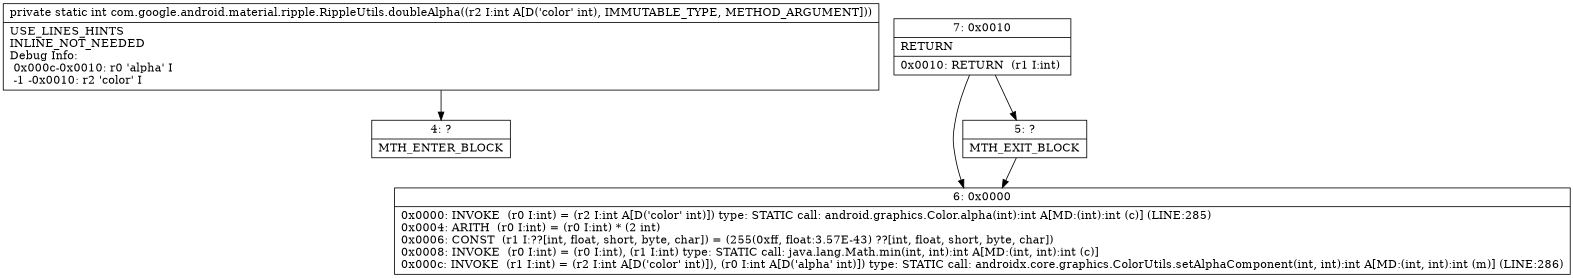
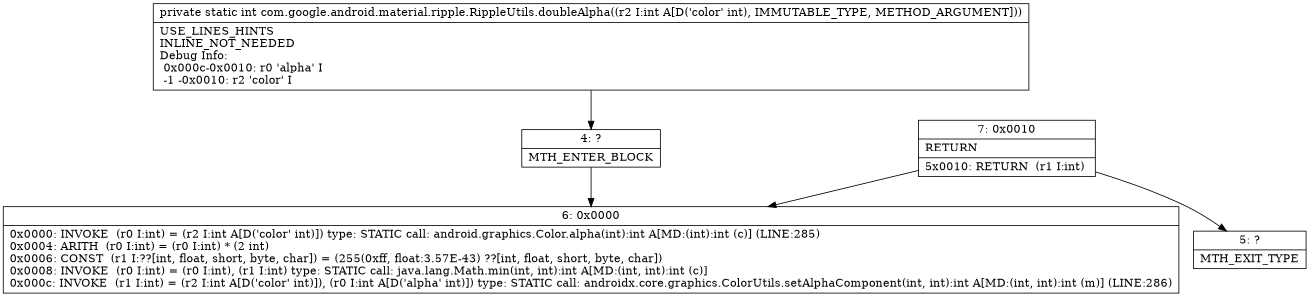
(982, 65) -> (1007, 167)
(1025, 148) -> (1250, 259)
(1011, 169) -> (591, 183)
